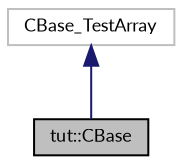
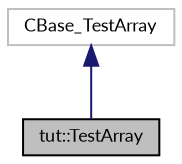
(91, 137) -> (91, 137)
